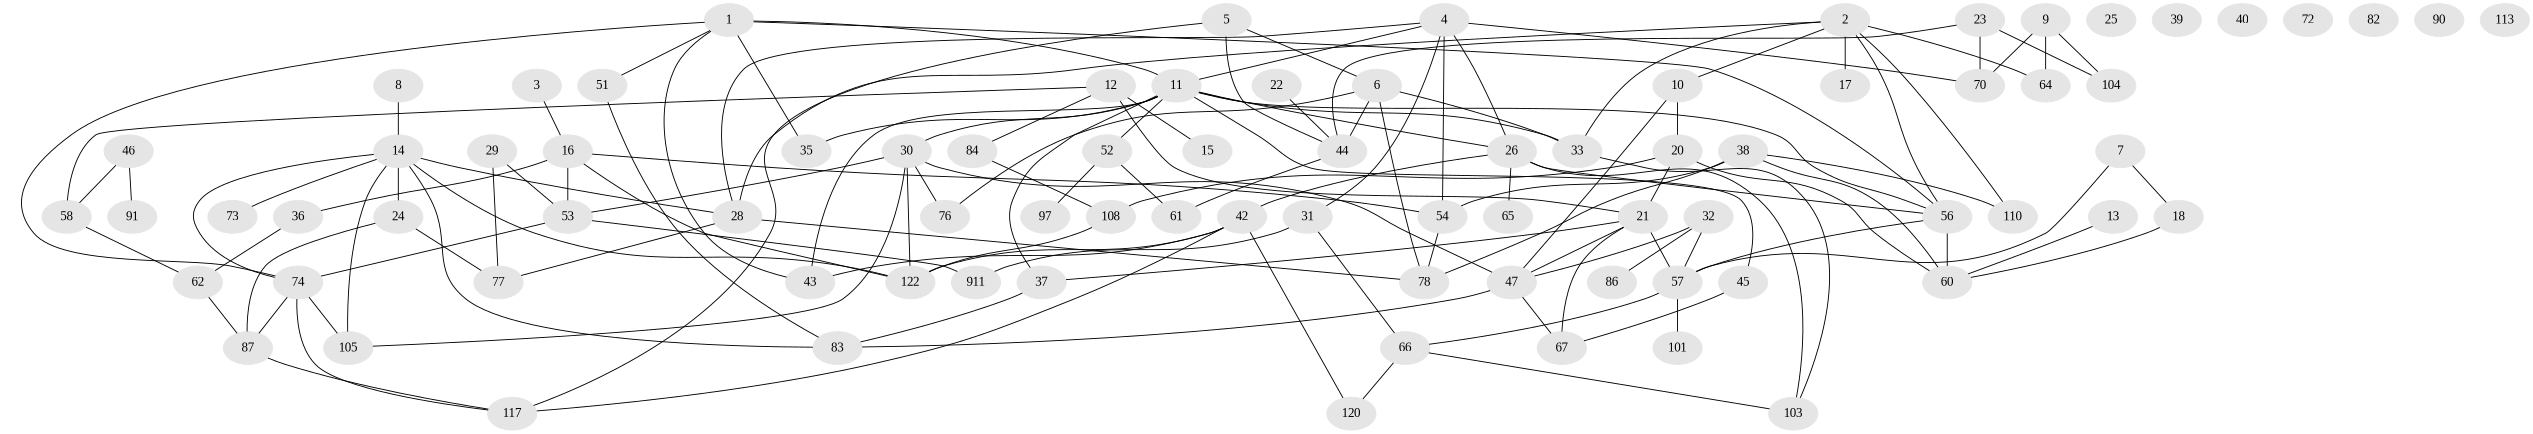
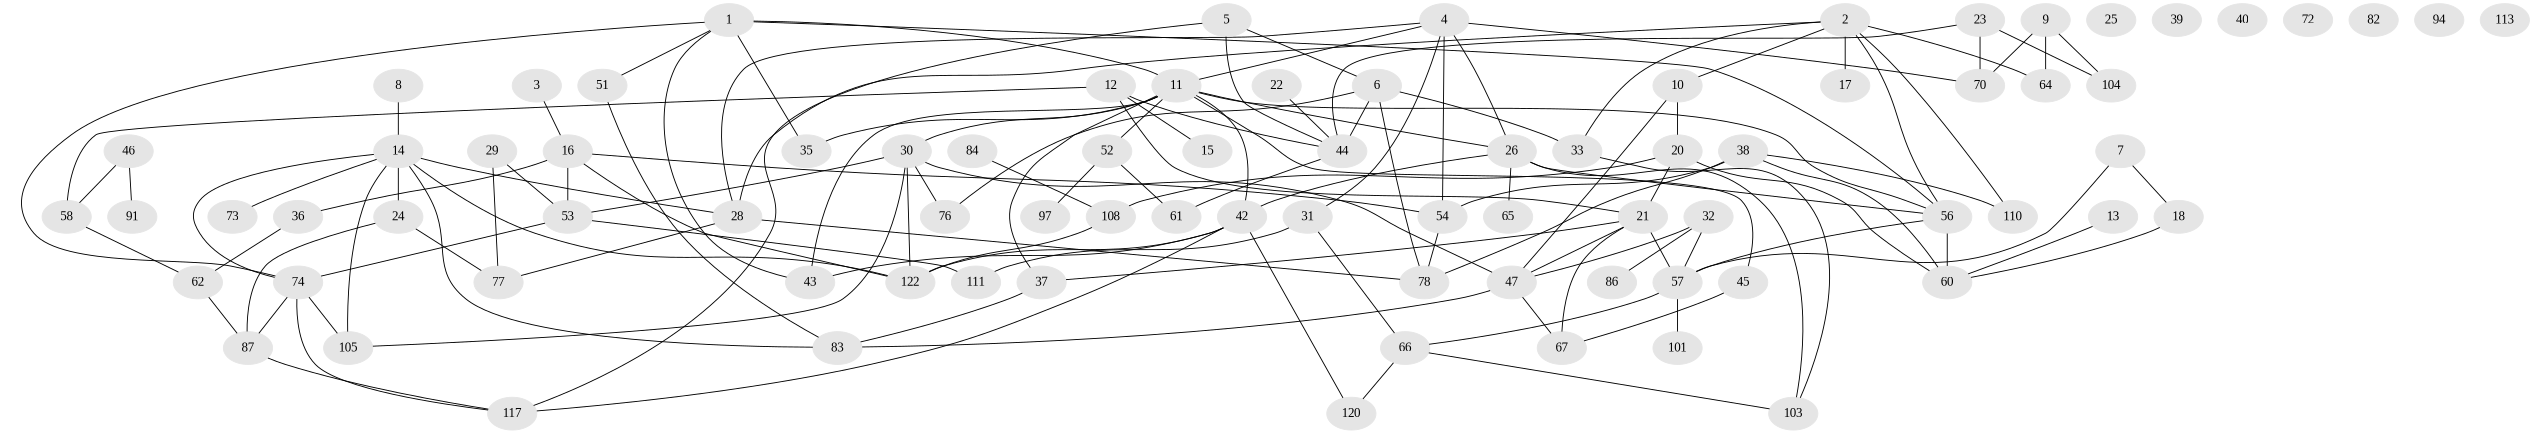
(2439, 20) -> (2439, 20)
(1416, 114) -> (1242, 138)
(1027, 125) -> (1223, 125)
(976, 282) -> (976, 282)
